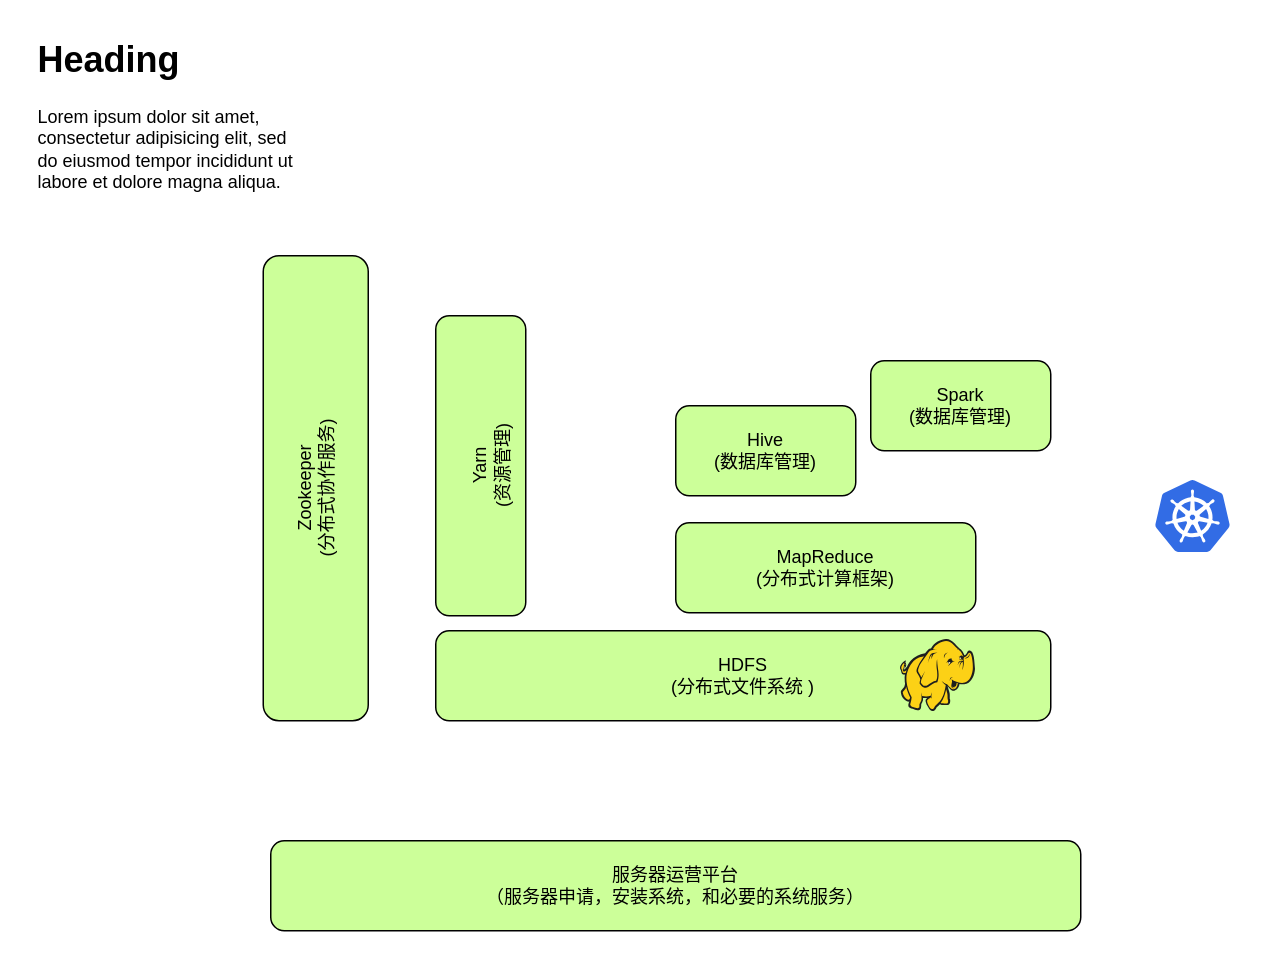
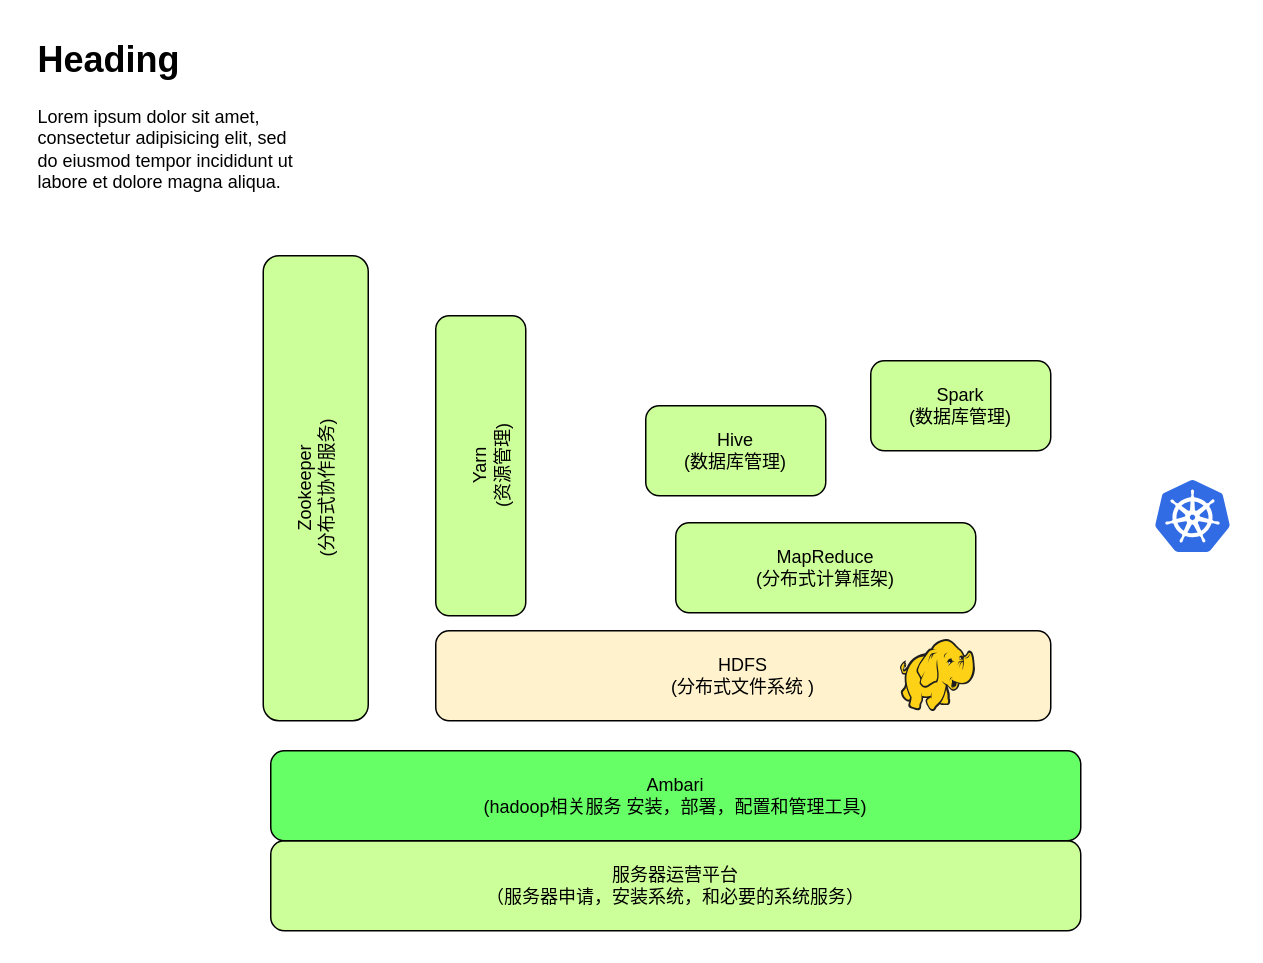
(766, 451) -> (736, 451)
(743, 676) -> (743, 676)
none -> (676, 796)
